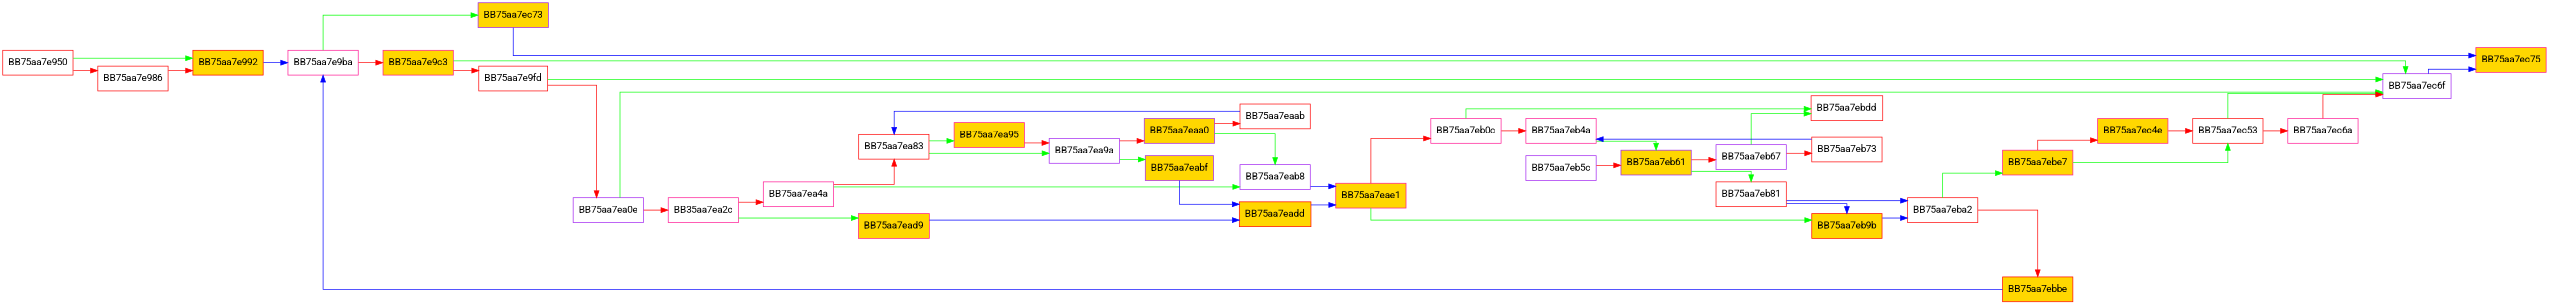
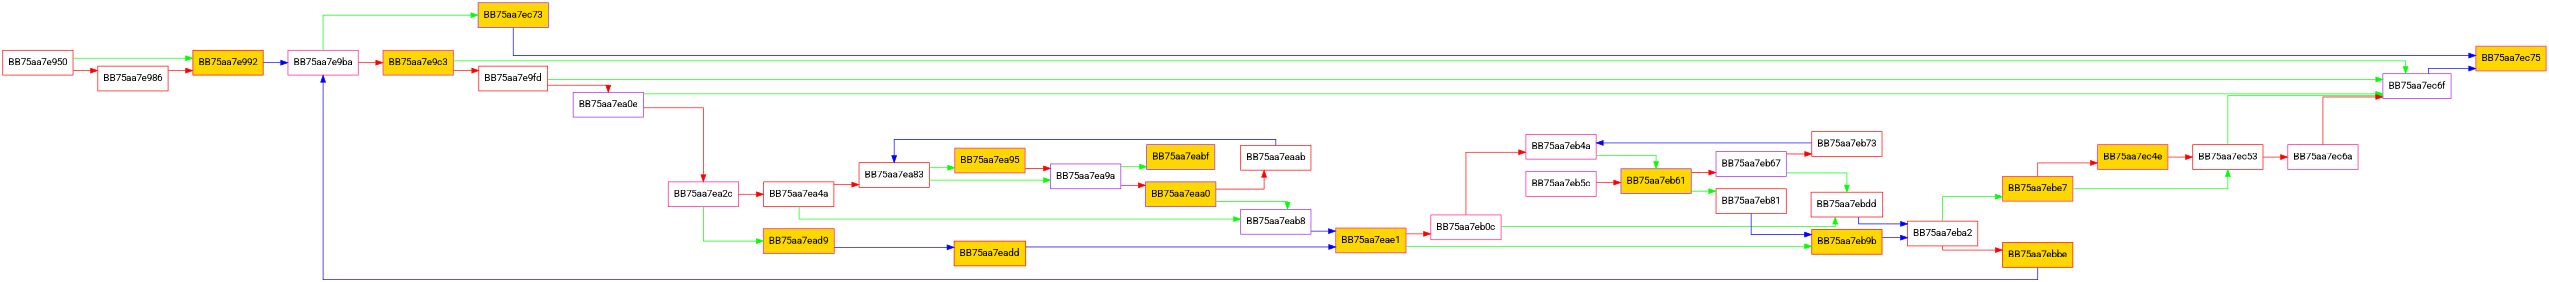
(1561, 168) -> (1561, 184)
(798, 194) -> (799, 194)
(1852, 201) -> (1876, 224)
(1194, 204) -> none
(703, 210) -> (703, 194)
